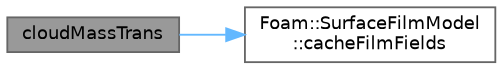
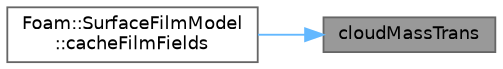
(203, 35) -> (281, 35)
